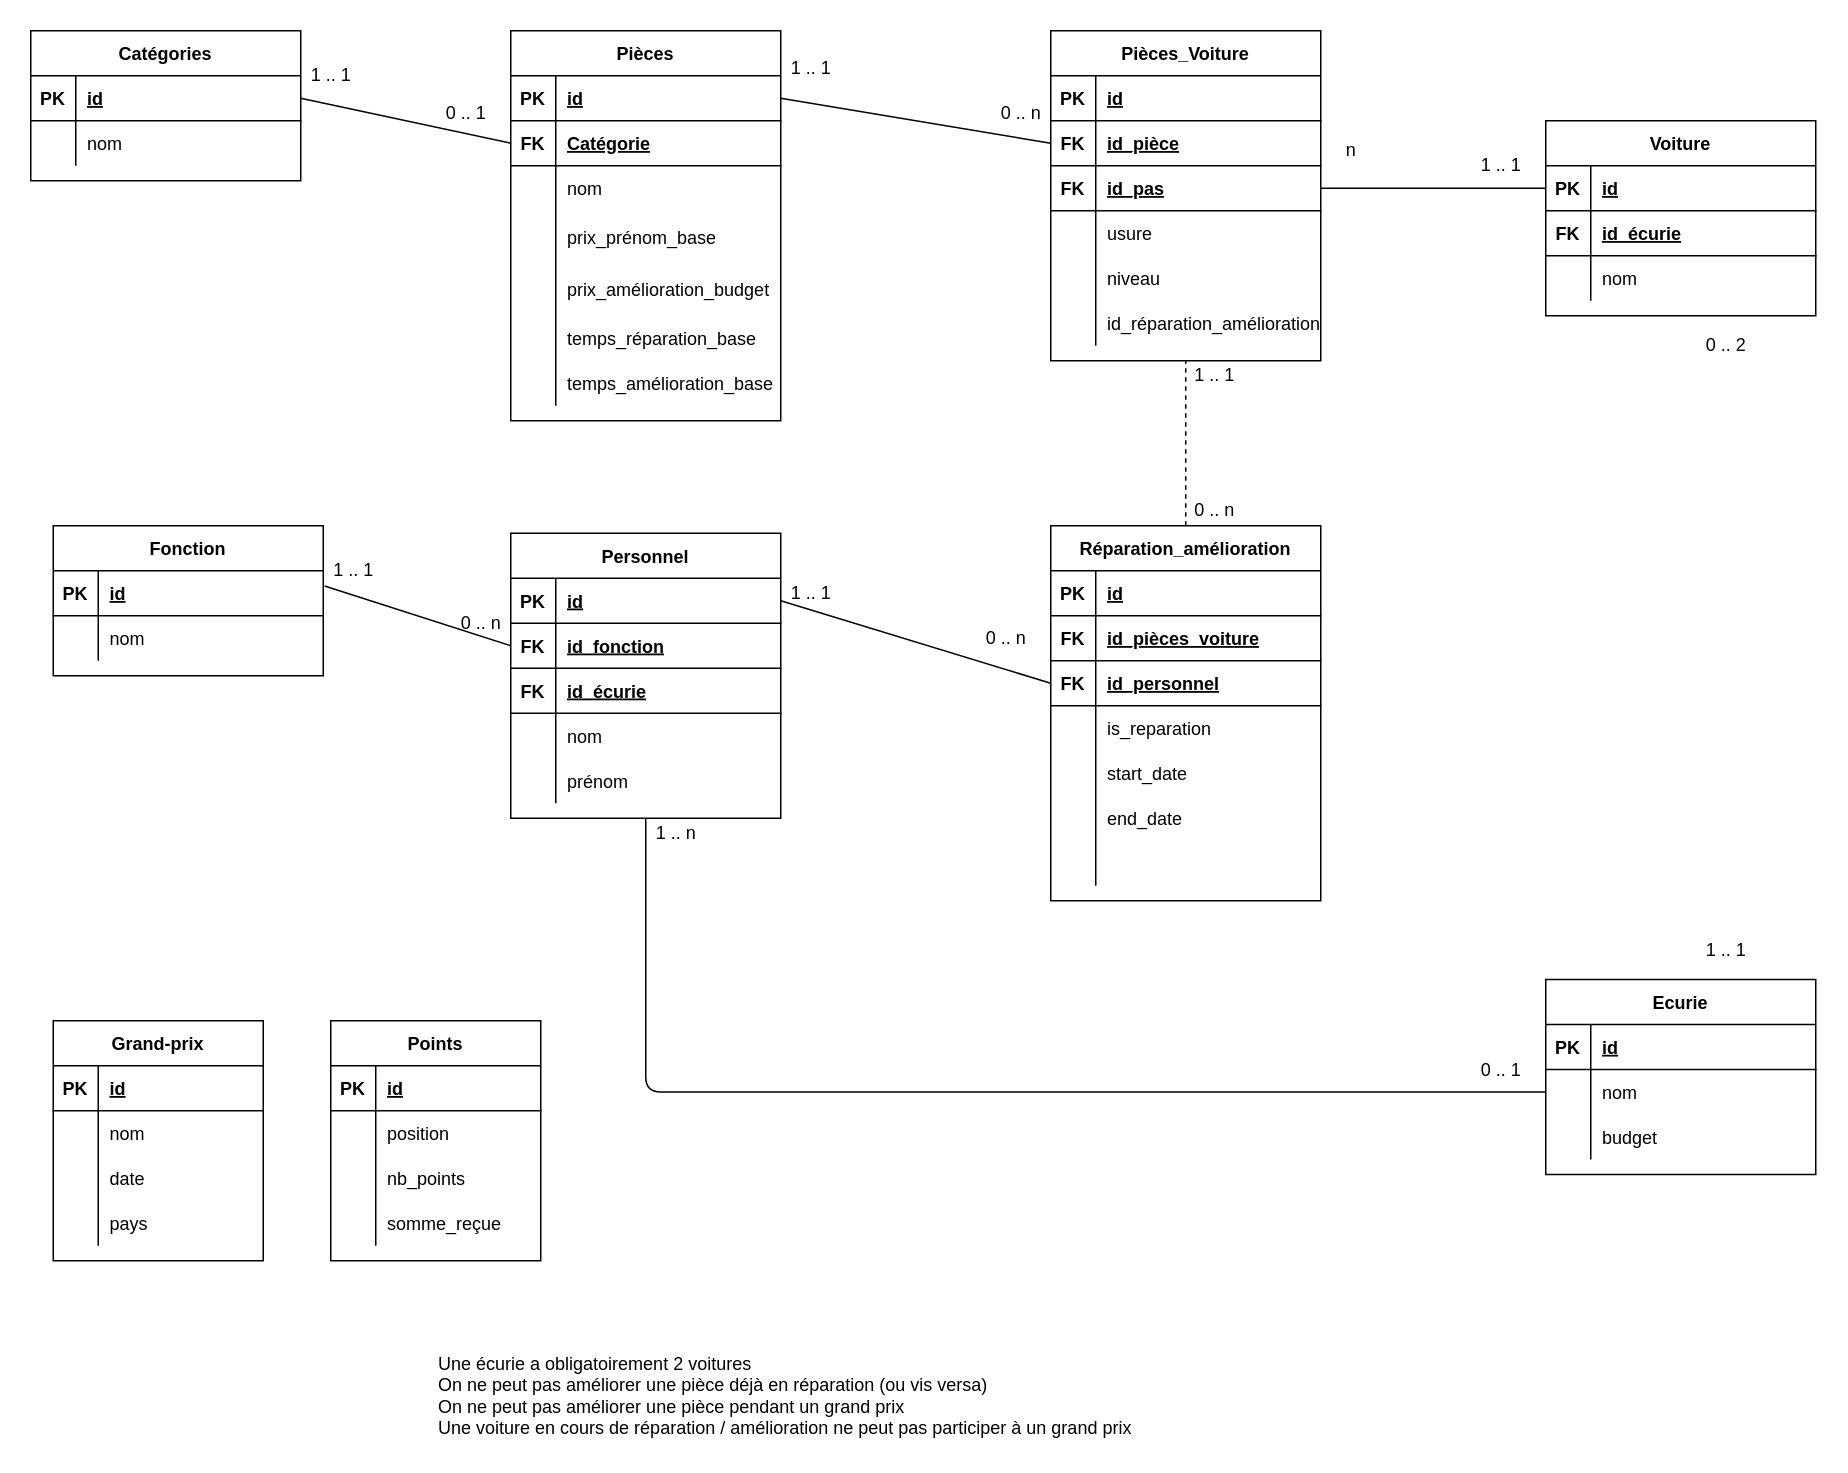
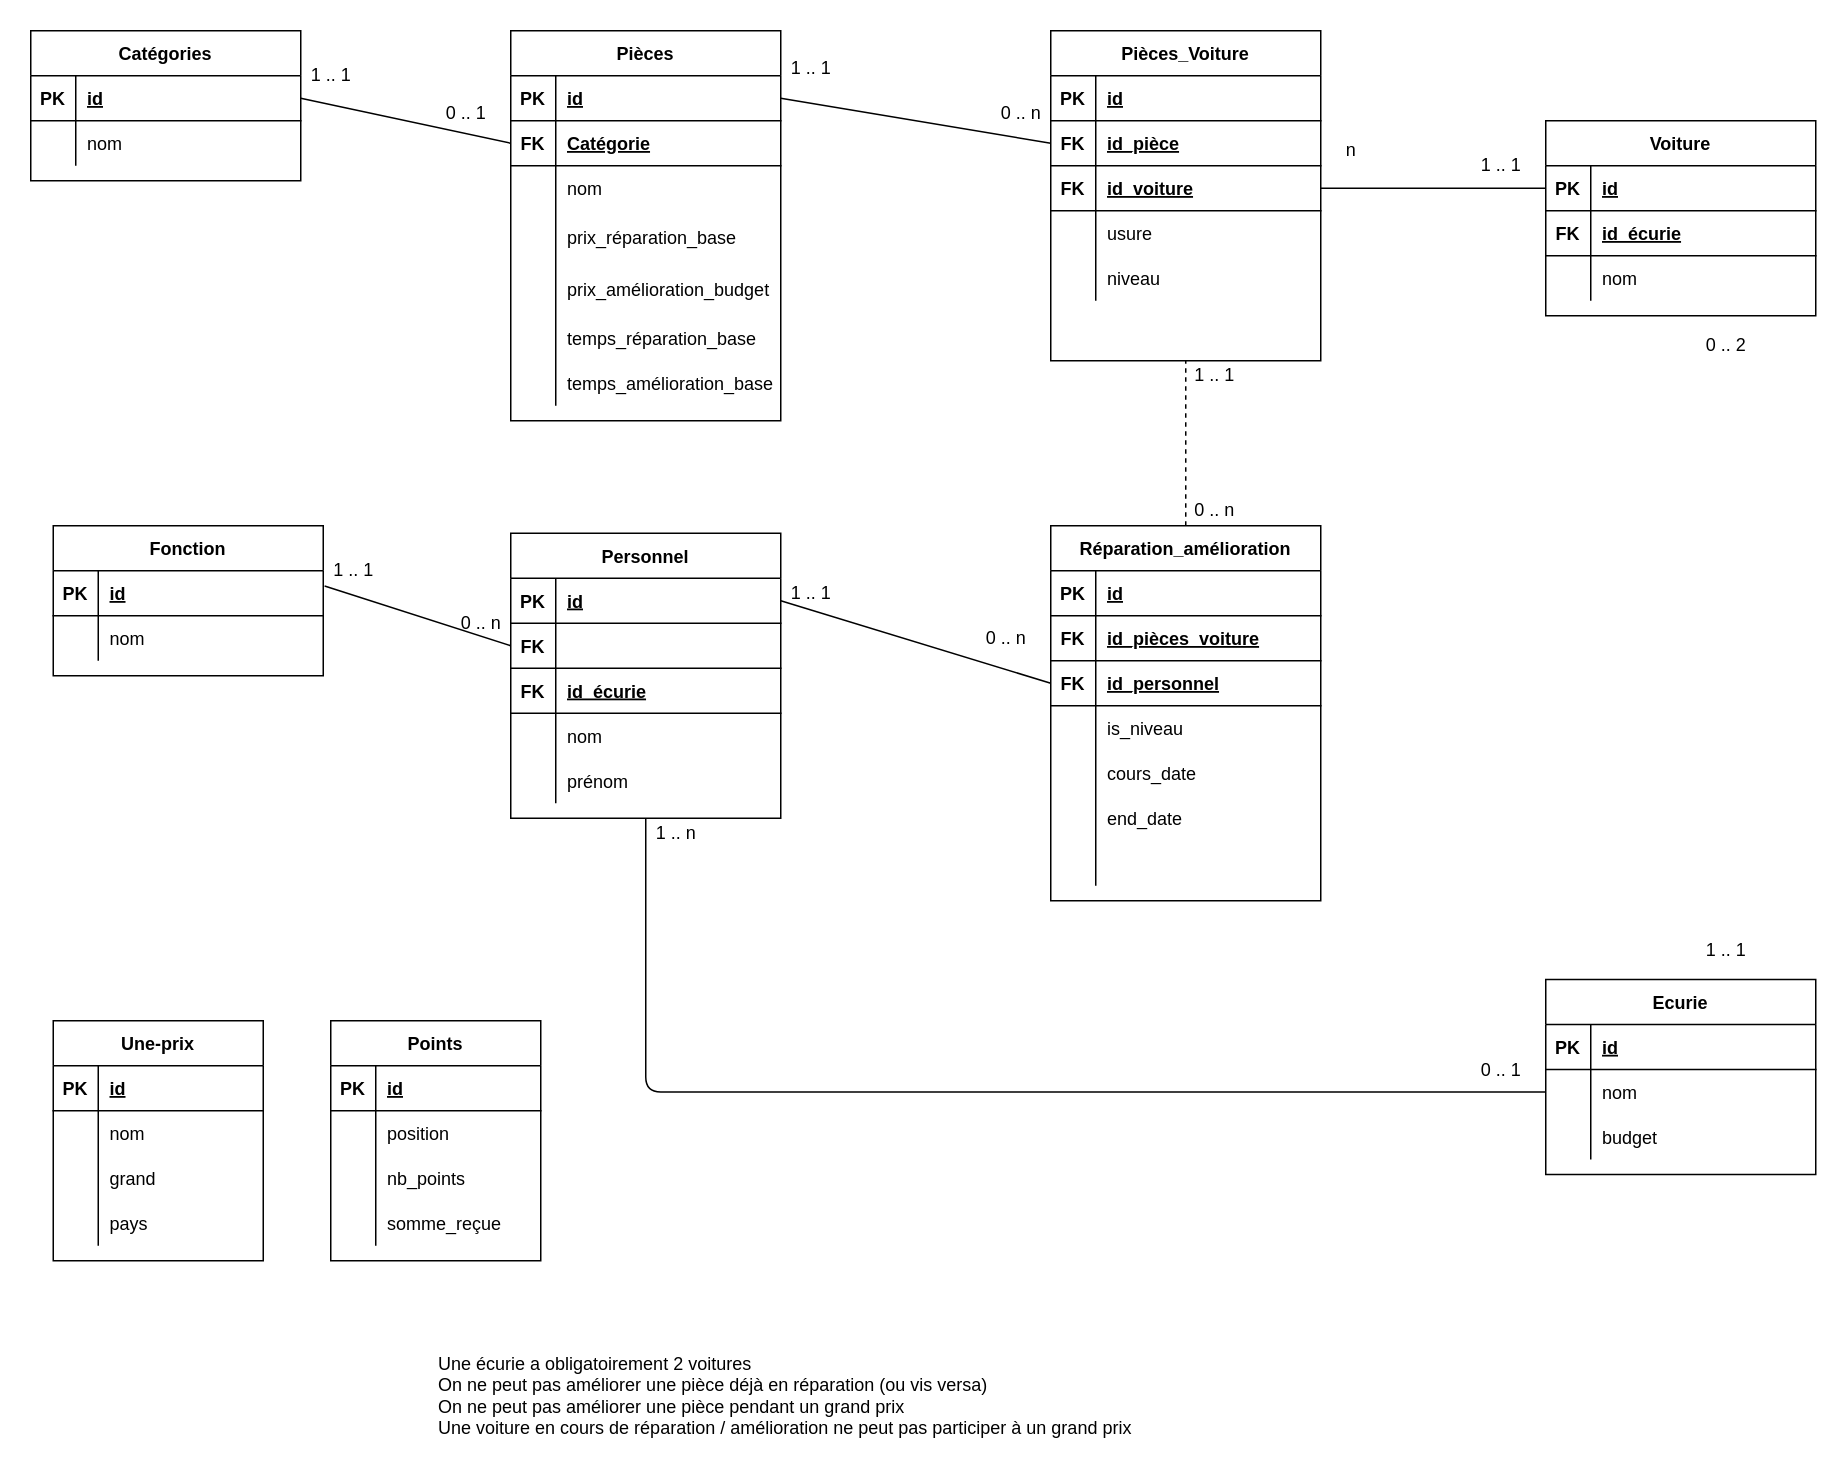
(1135, 189) -> (1153, 189)
(645, 238) -> (663, 238)
(1208, 323) -> none
(668, 646) -> none
(1168, 729) -> (1148, 729)
(1157, 774) -> (1157, 774)
(158, 1044) -> (158, 1044)
(130, 1179) -> (135, 1179)
